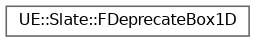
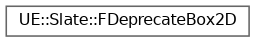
(128, 21) -> (128, 21)
